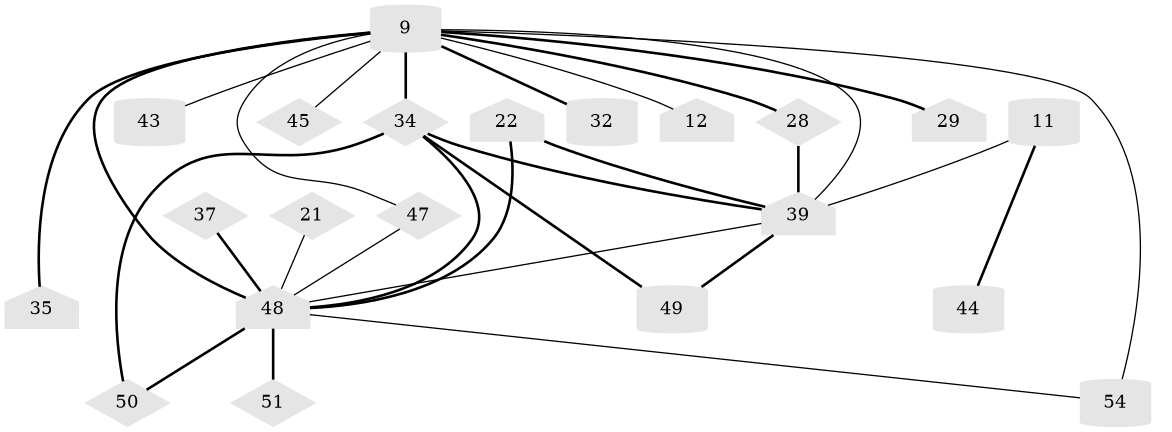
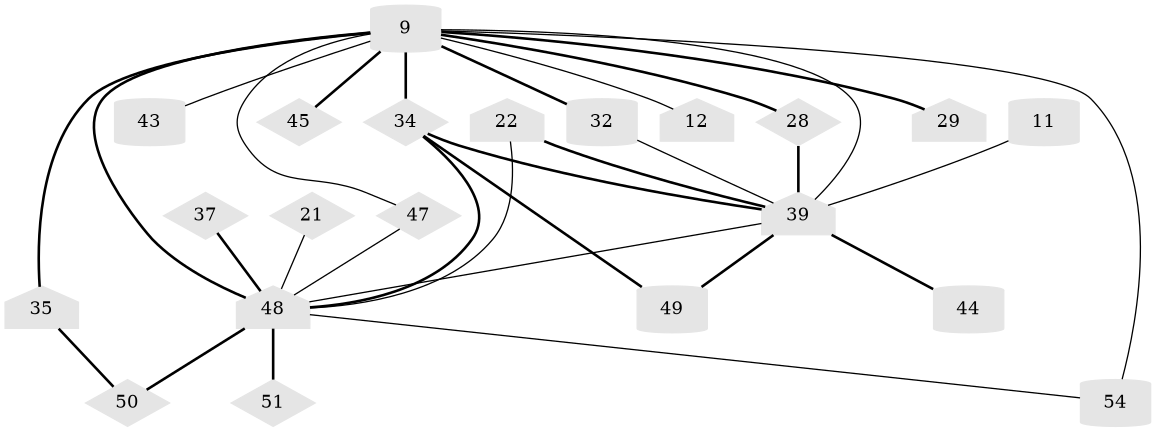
(348, 79) -> (348, 79)
none -> (705, 172)
(170, 176) -> (86, 358)
(1006, 216) -> (882, 262)
(461, 266) -> (461, 266)
